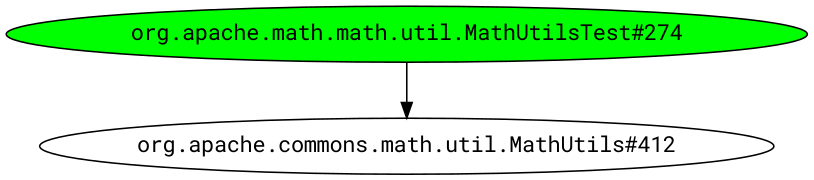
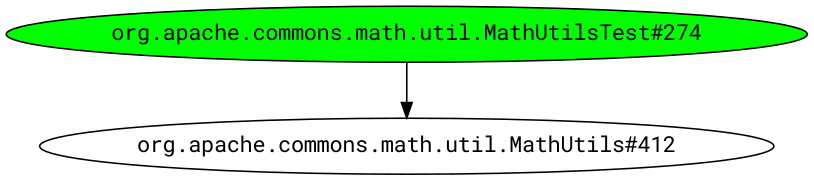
(407, 34) -> (407, 34)
